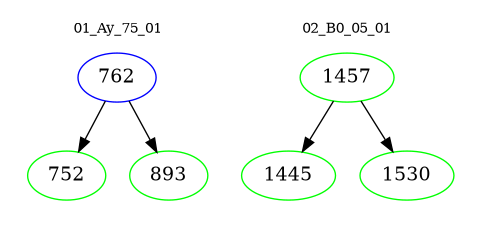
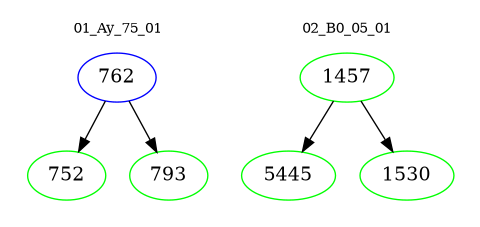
(169, 176) -> (169, 176)
(289, 176) -> (289, 176)
